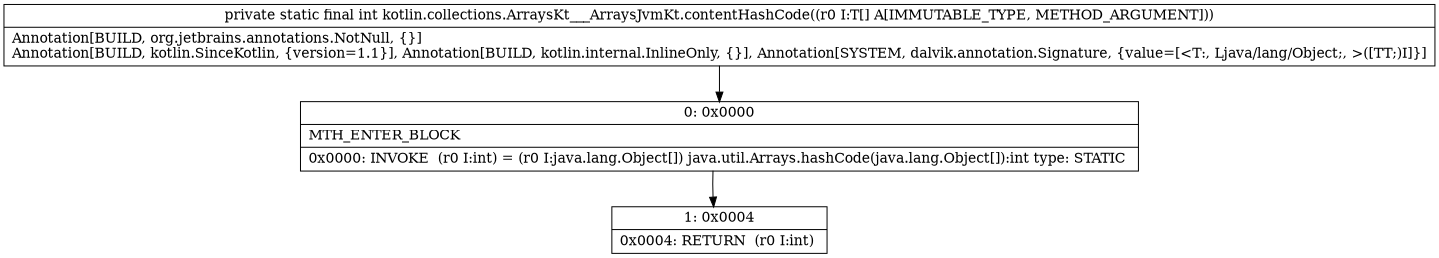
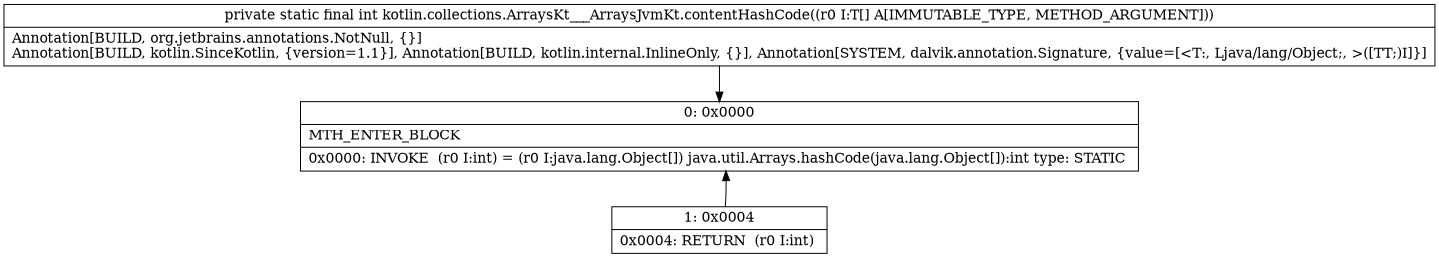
(713, 184) -> (726, 194)
